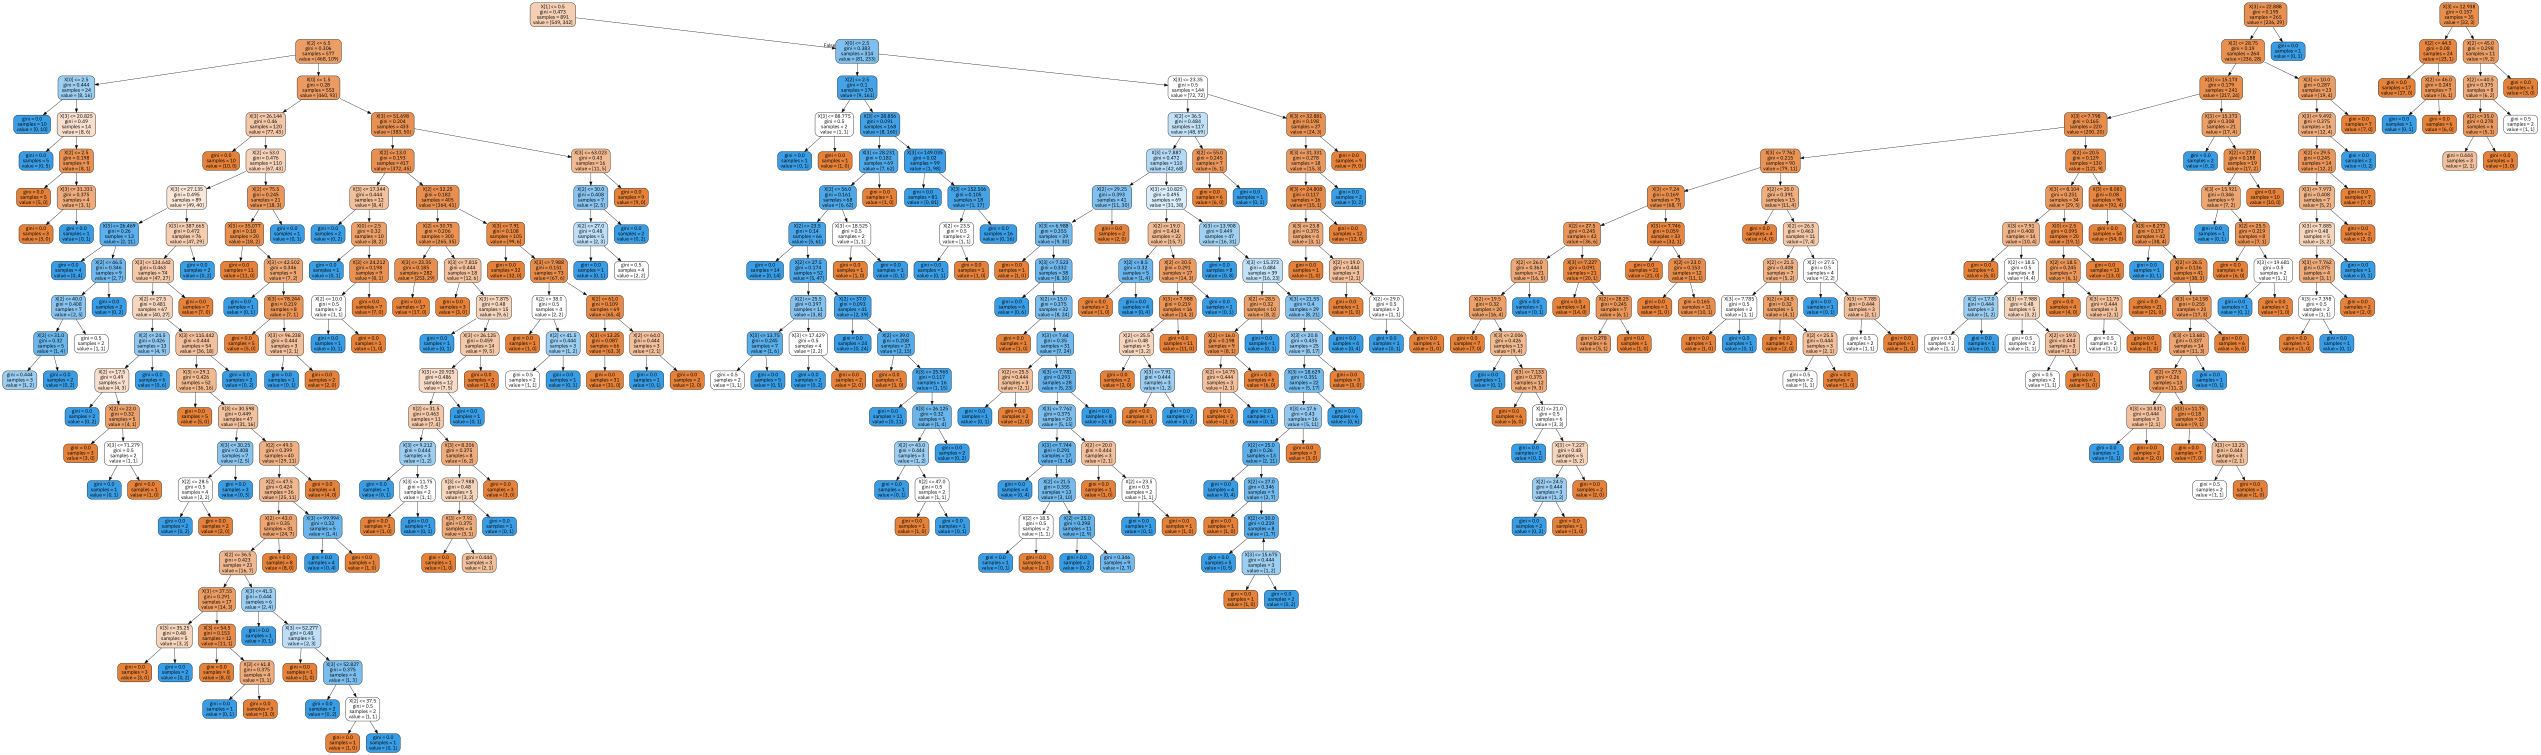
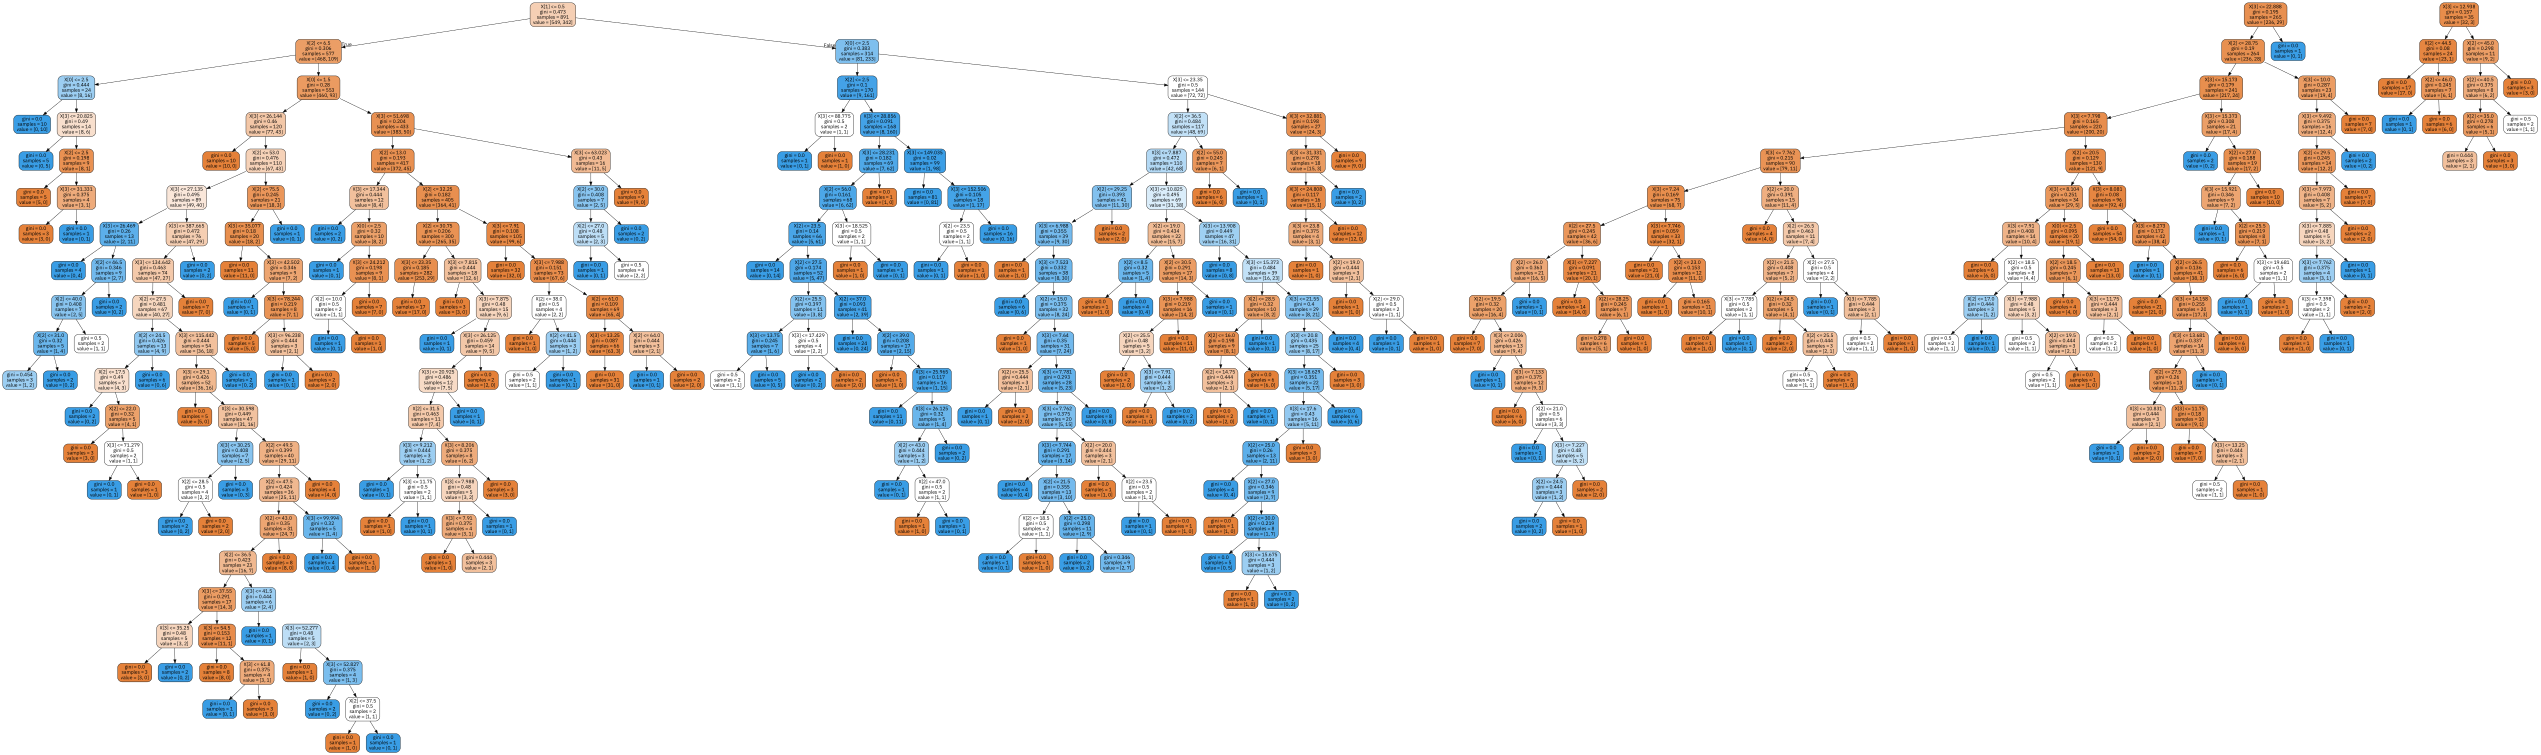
none -> (438, 33)
(2317, 271) -> (2317, 271)
(20, 380) -> (20, 380)
(1570, 453) -> (1570, 453)
(1264, 546) -> (1259, 543)
(279, 617) -> none
